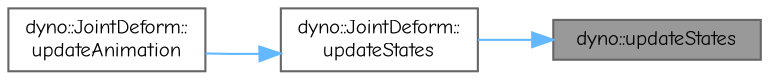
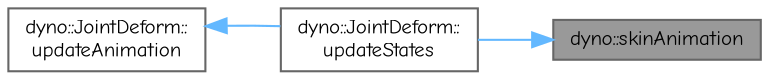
(657, 40) -> (657, 40)
(232, 54) -> (254, 26)
